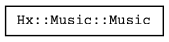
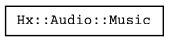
(84, 21) -> (84, 21)
